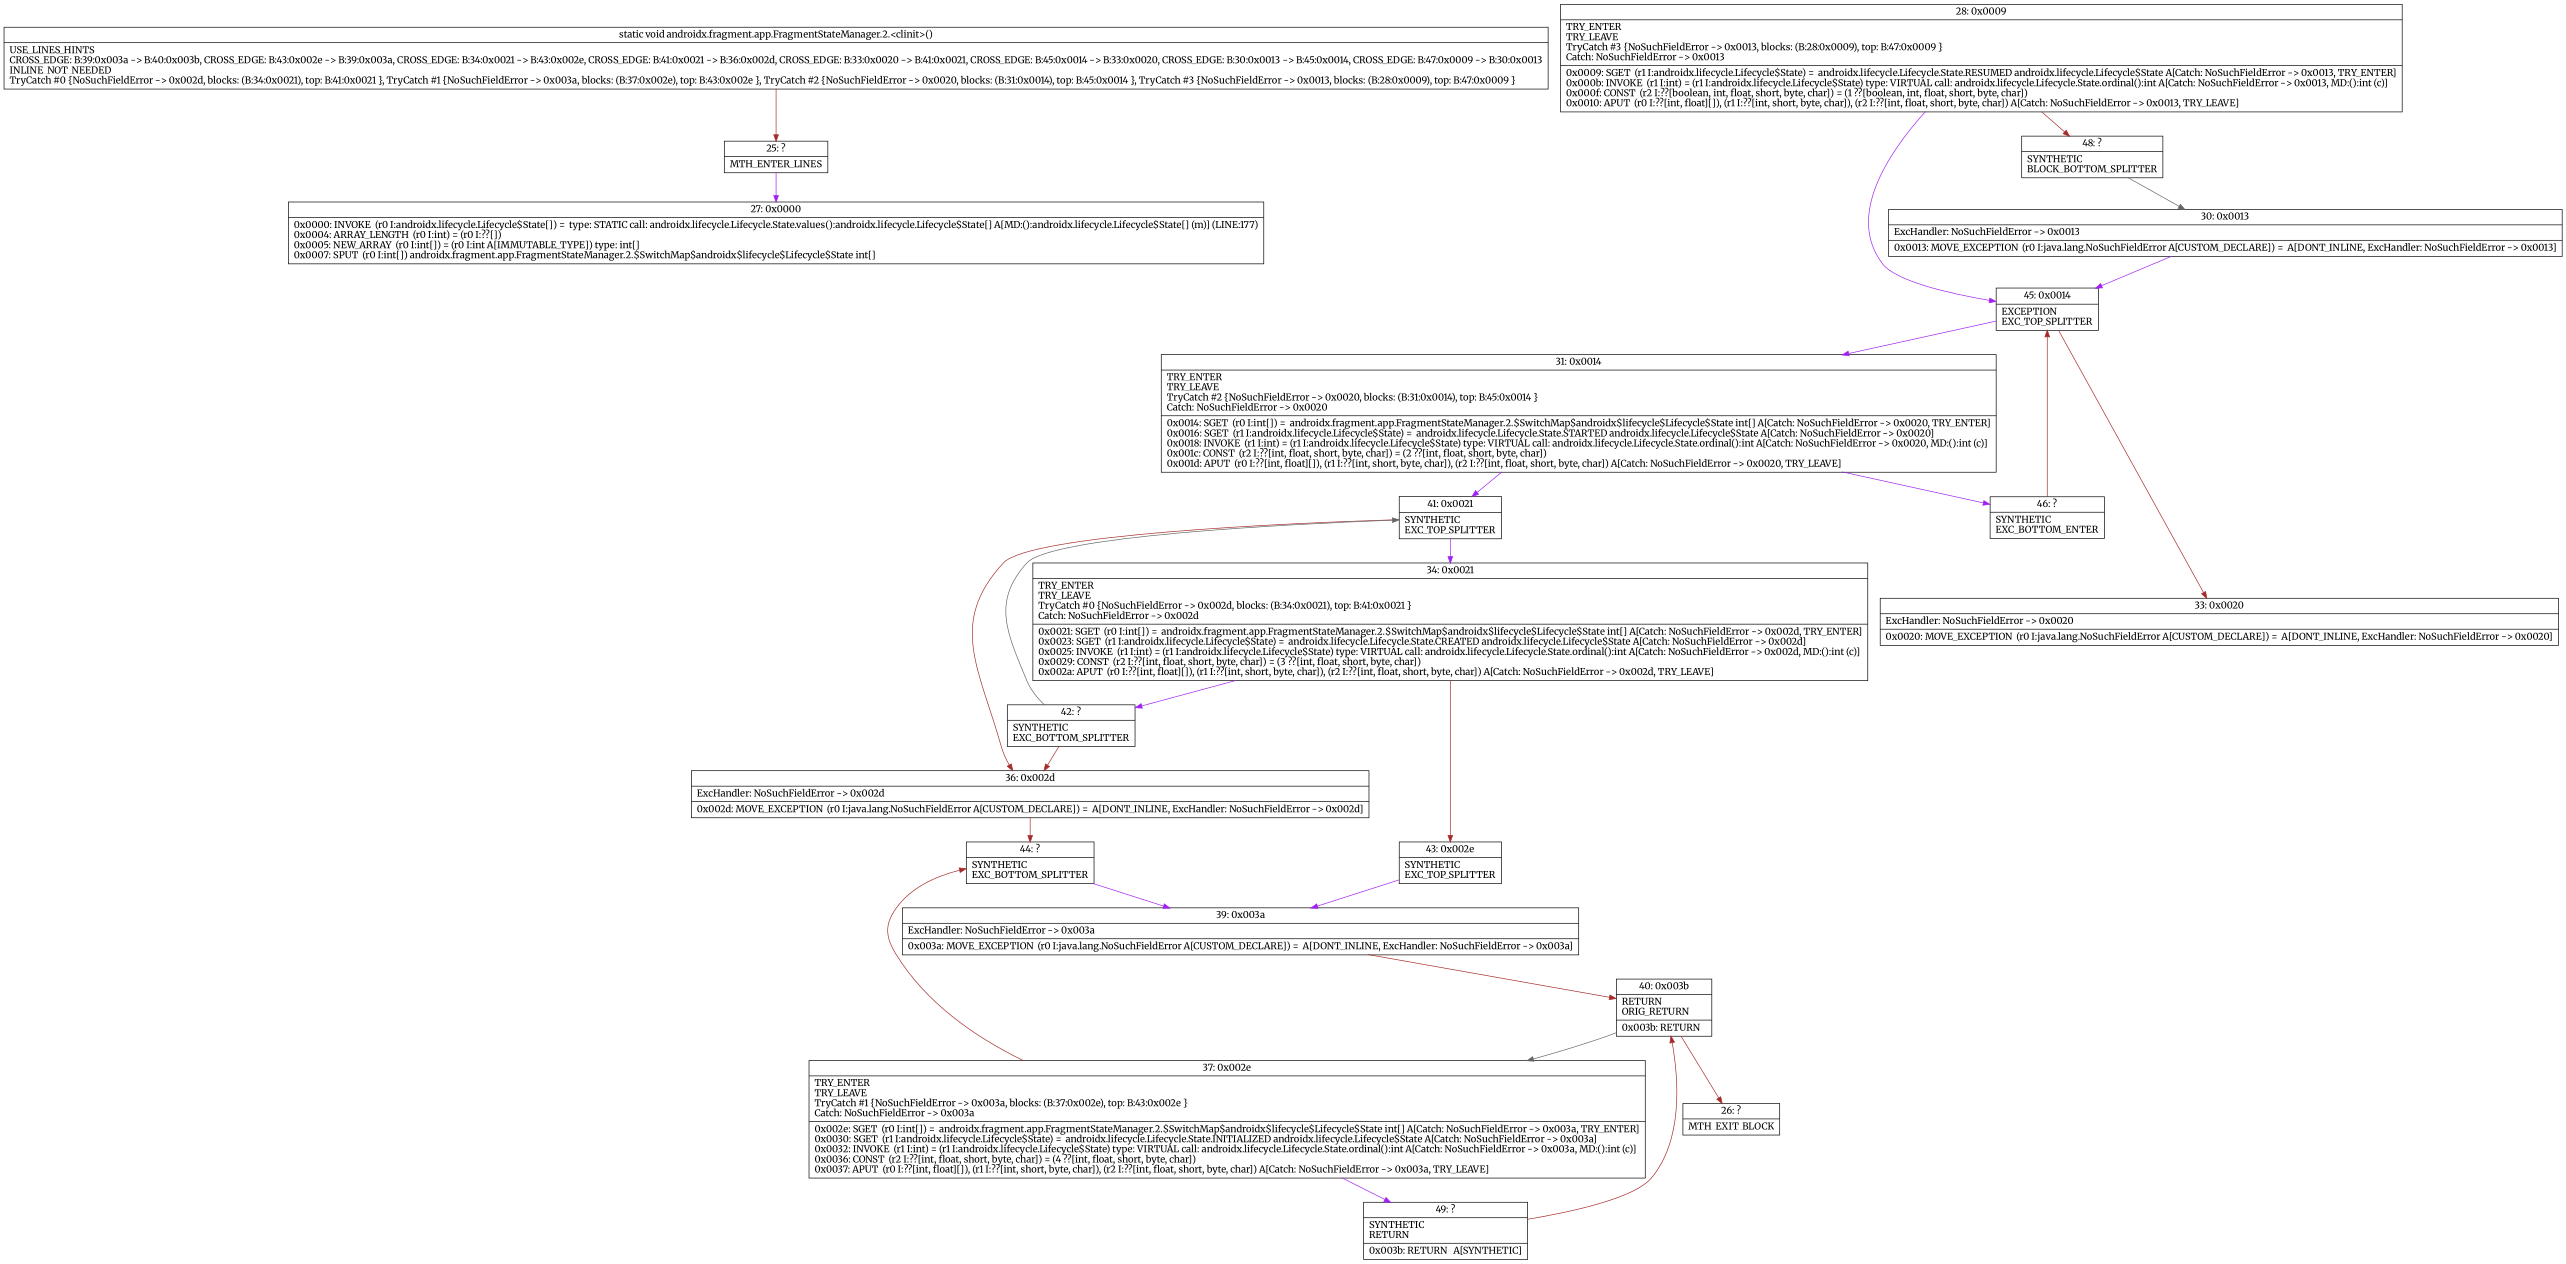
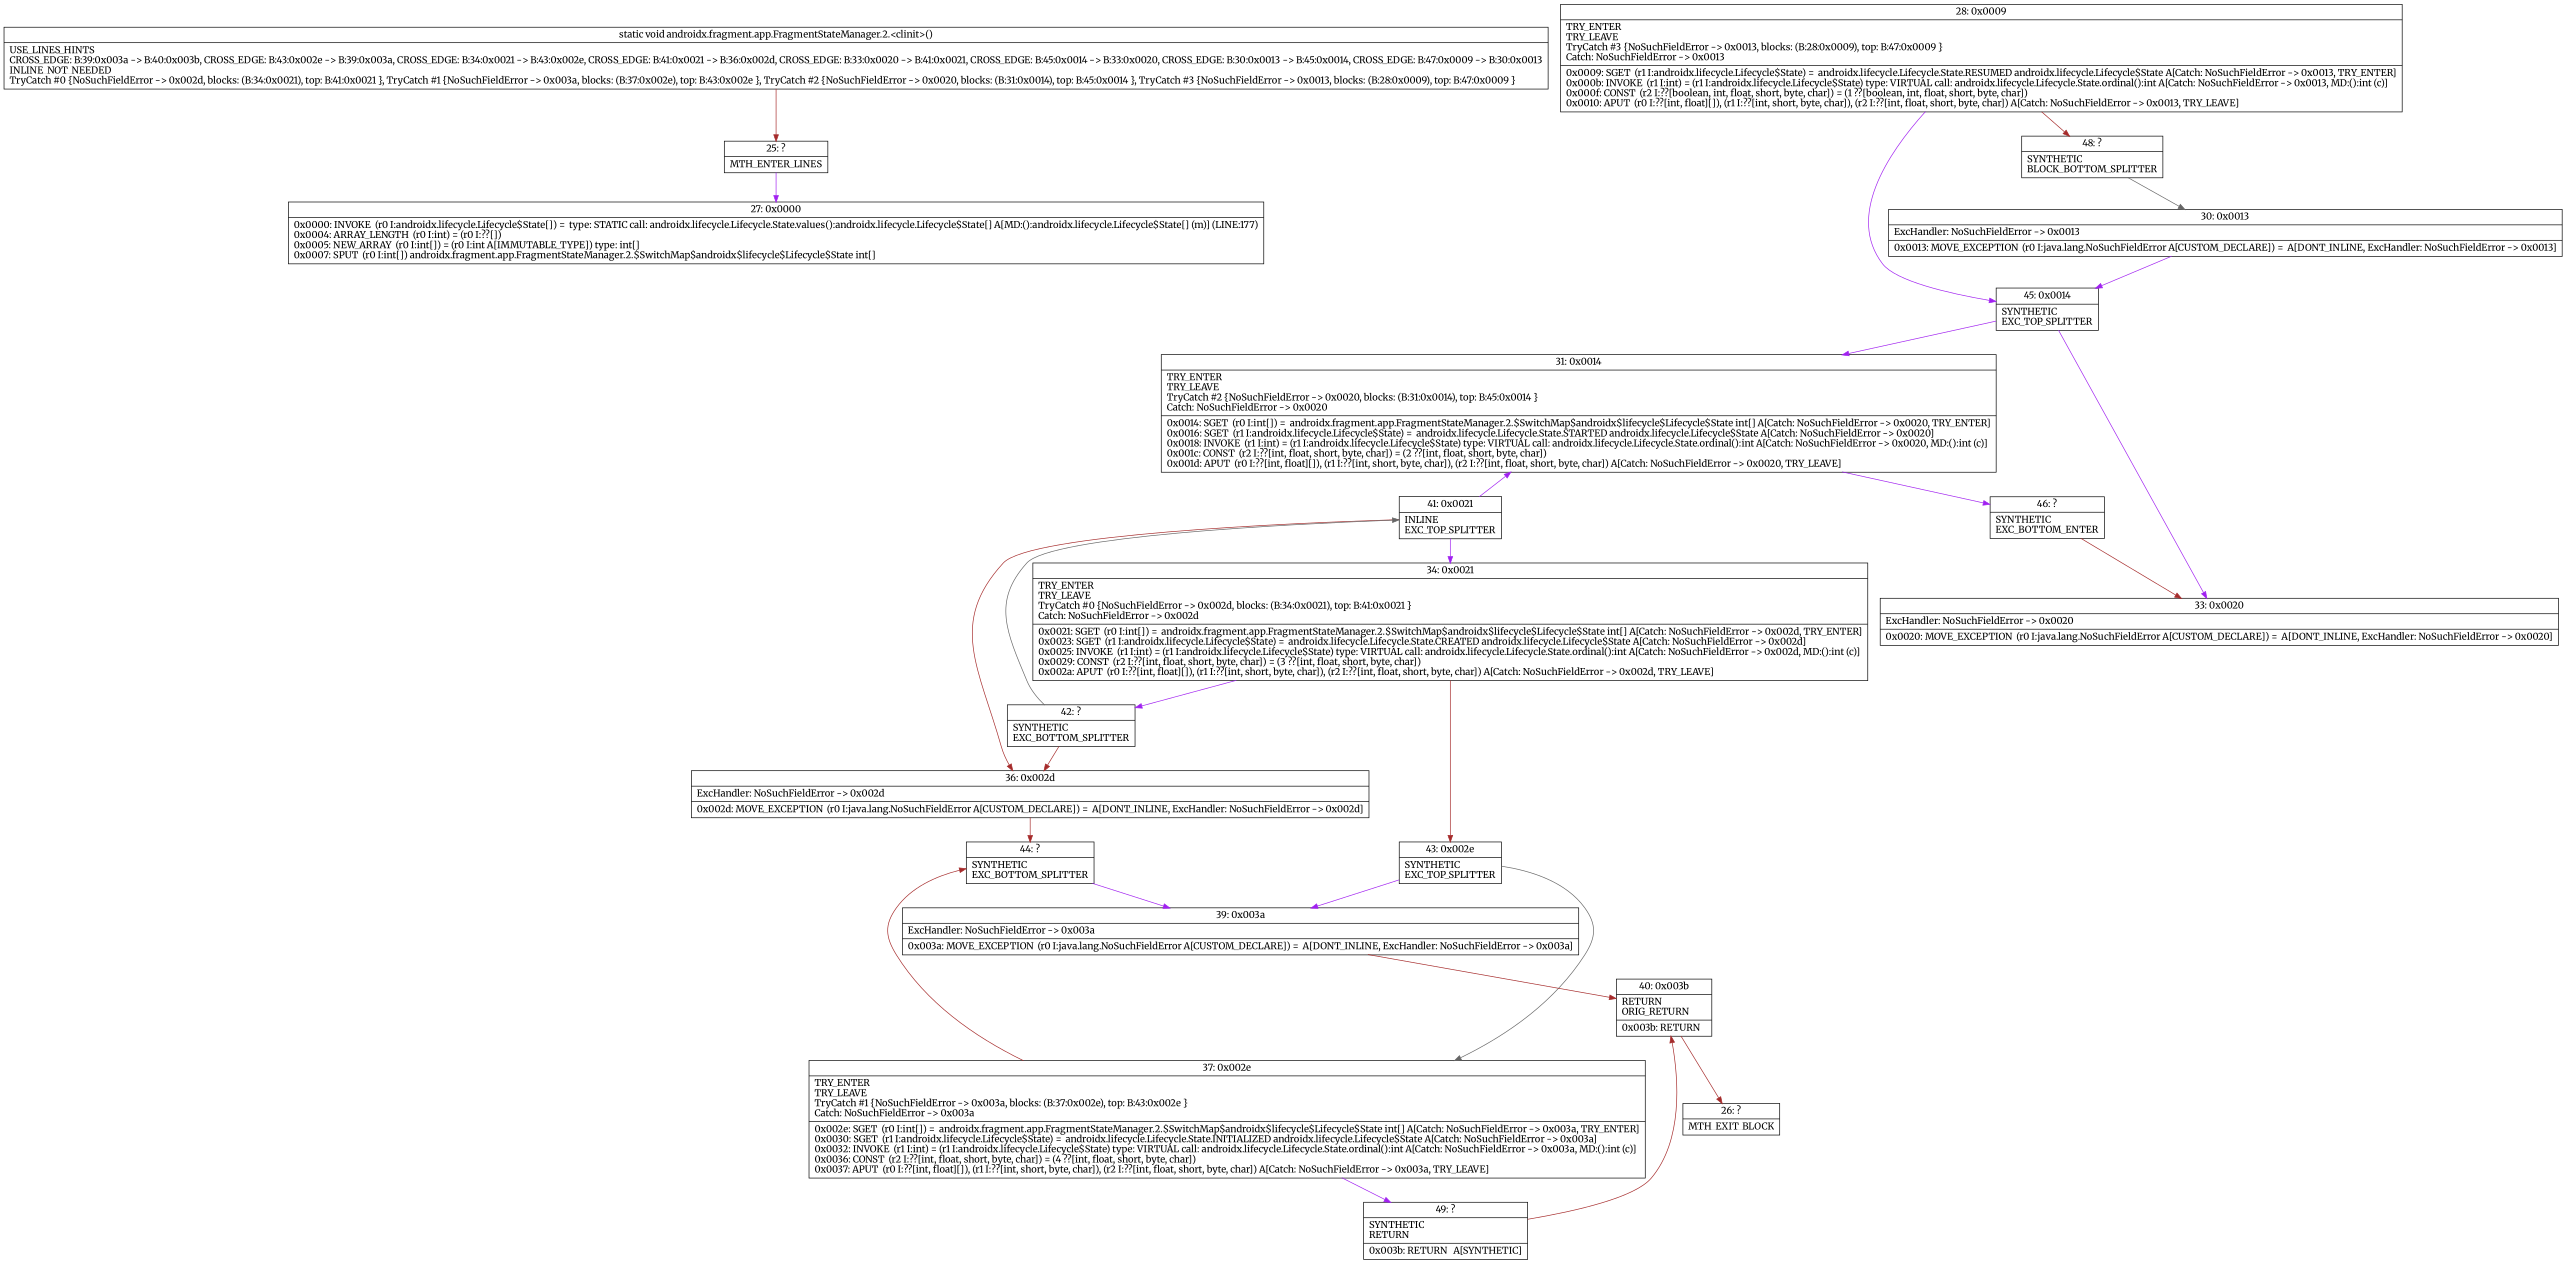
(2029, 312) -> (2029, 312)
(2047, 417) -> (2128, 567)
(2131, 461) -> (2131, 461)
(1490, 482) -> (1492, 487)
(1433, 520) -> (1422, 520)
(1575, 1047) -> (1580, 962)
